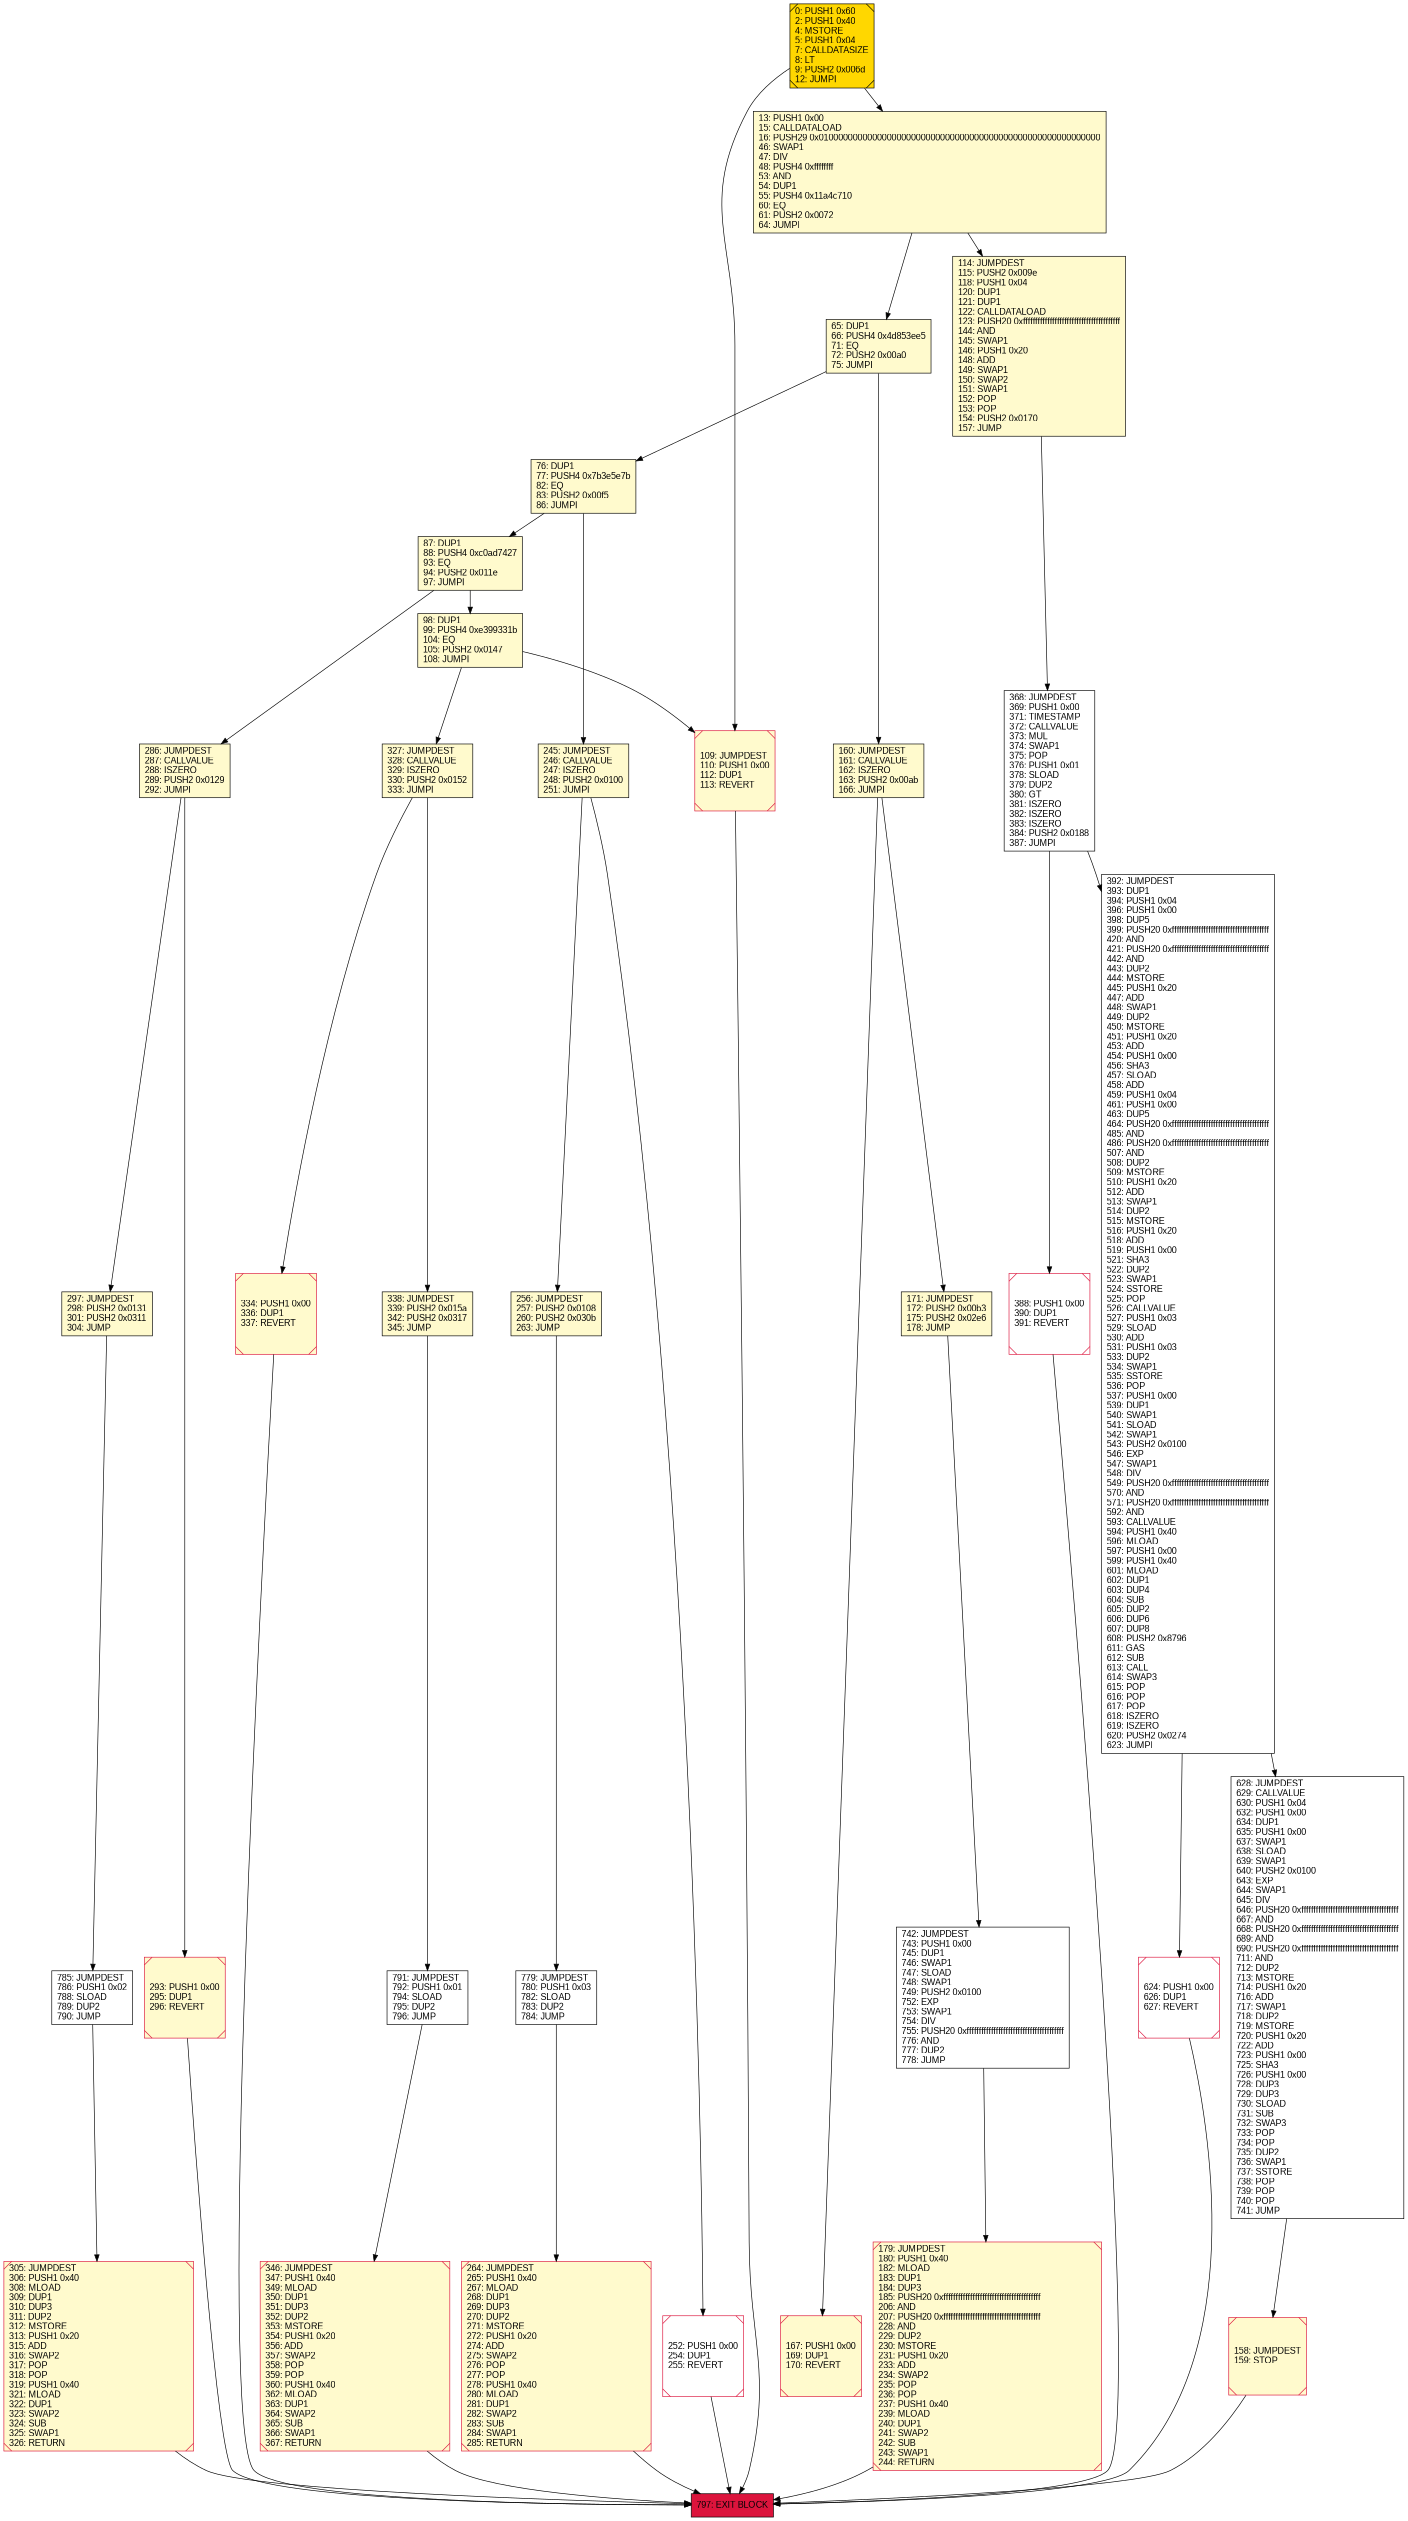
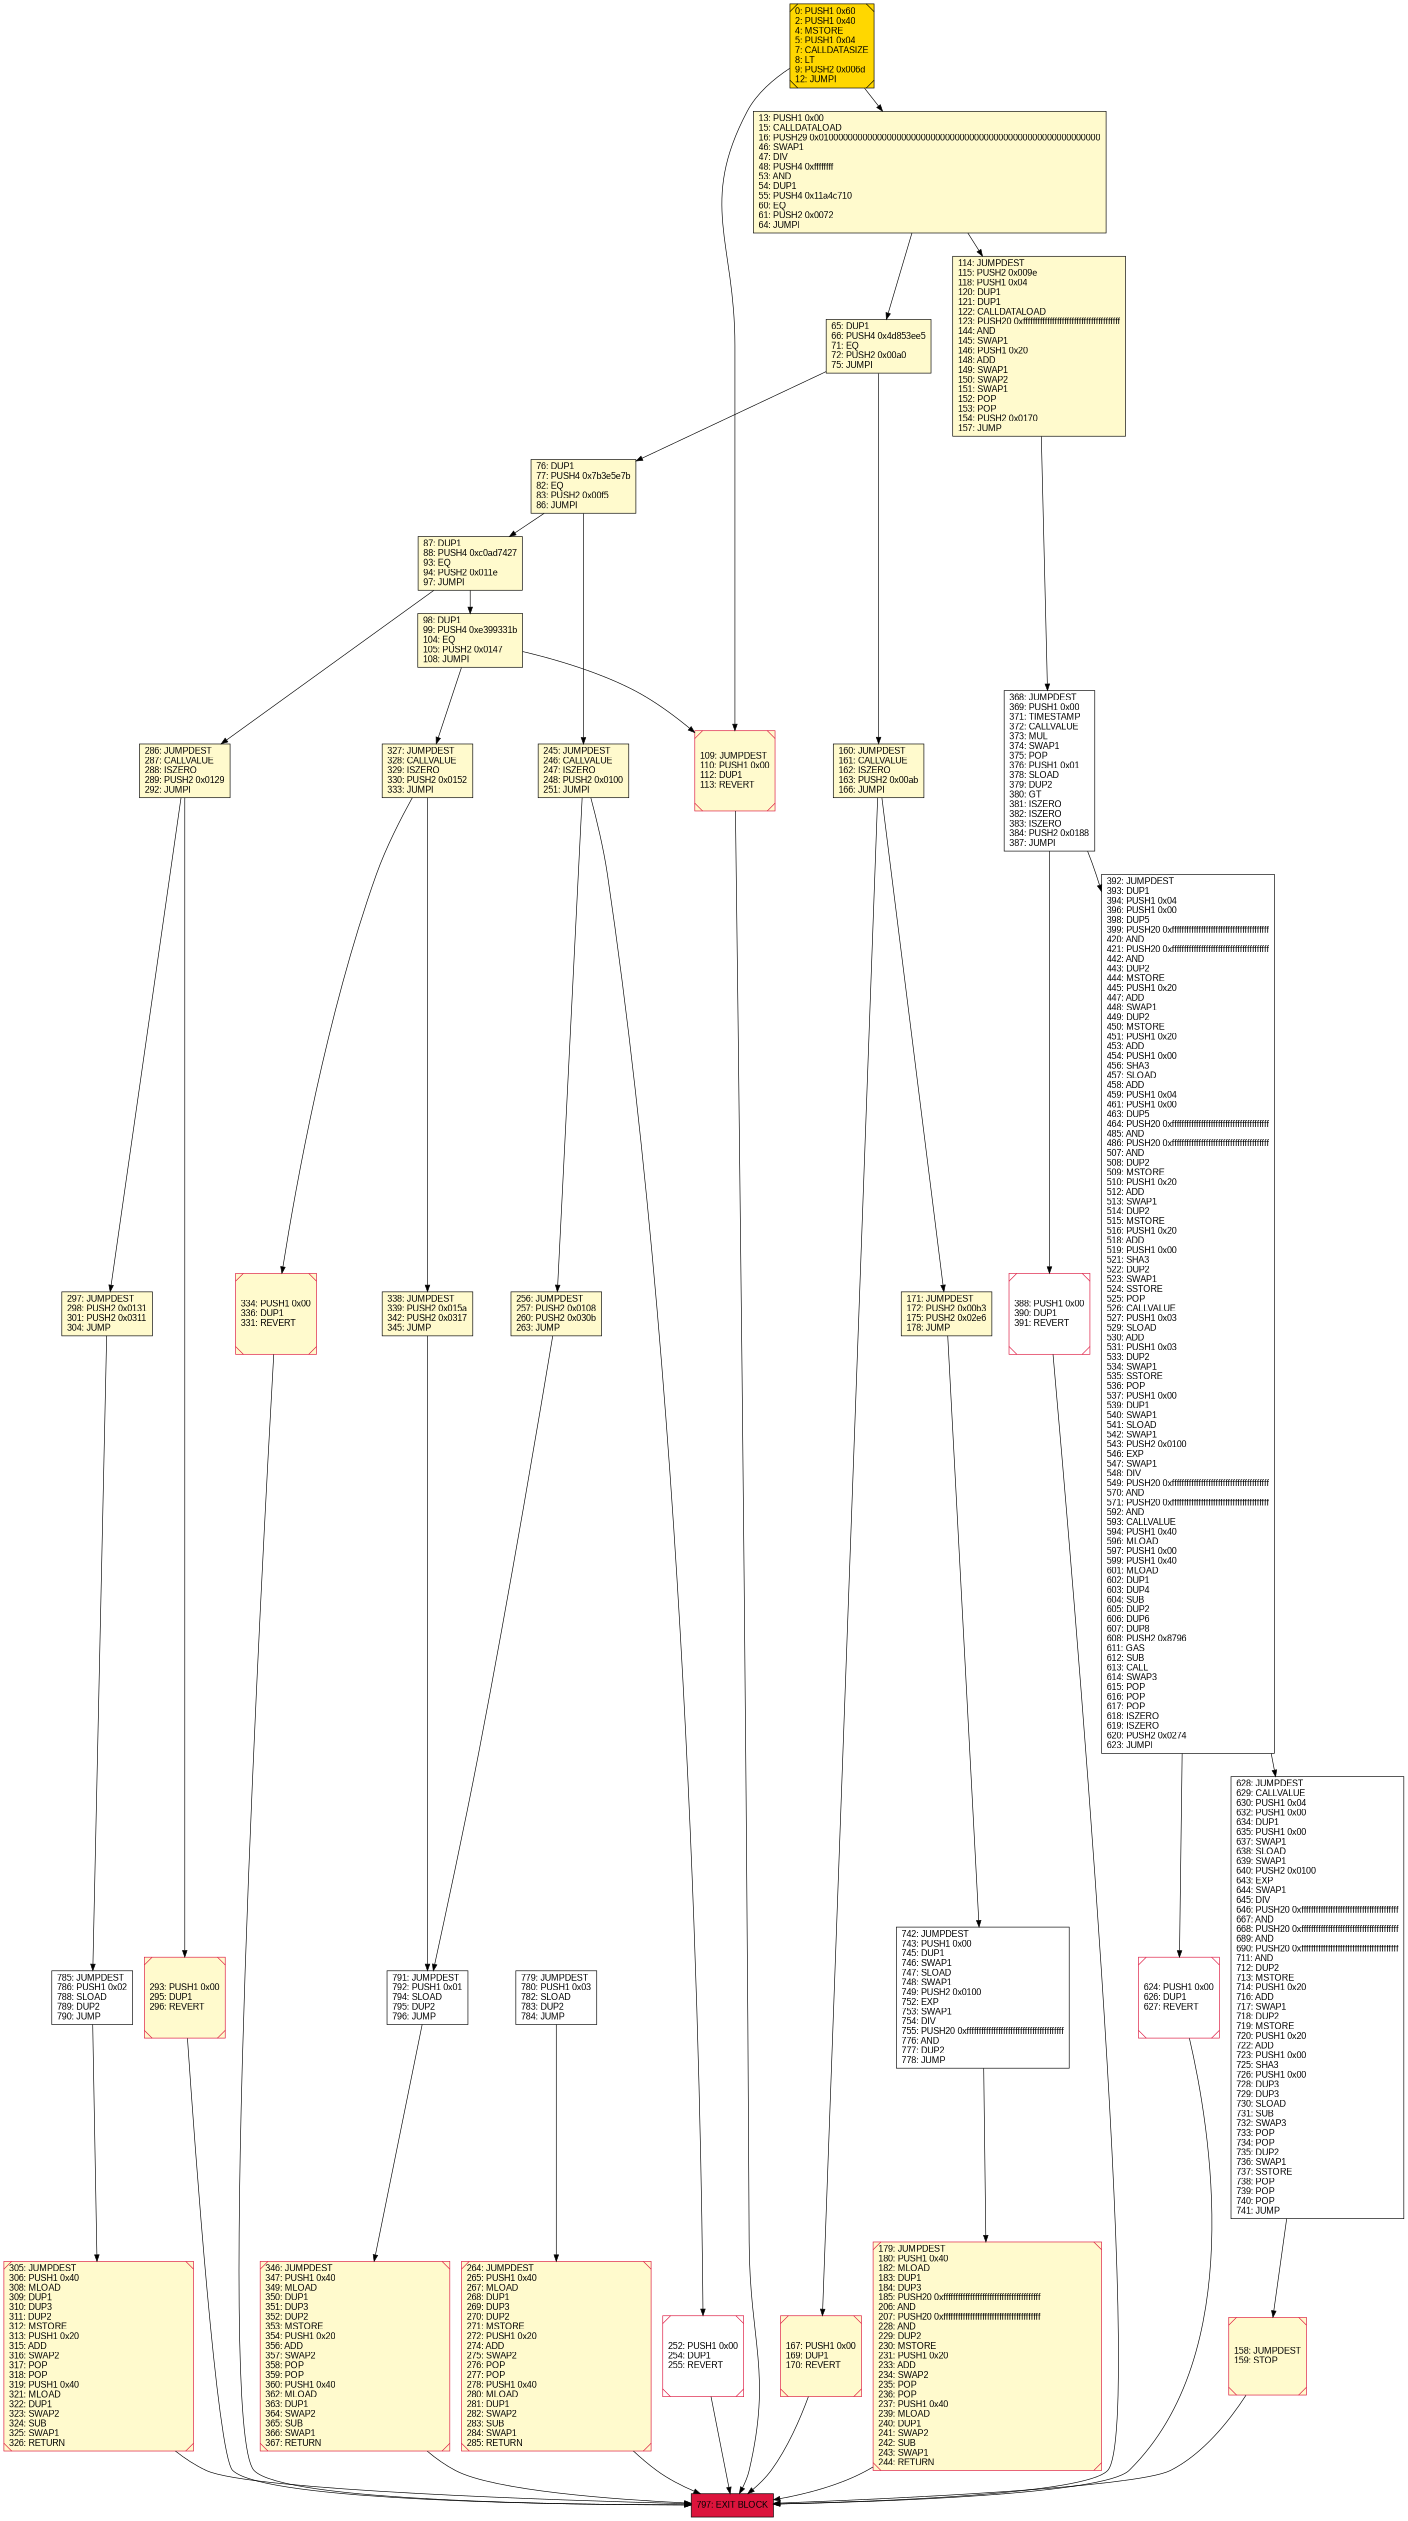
(276, 1314) -> (276, 1314)
(556, 1650) -> (498, 1651)
none -> (786, 2447)
